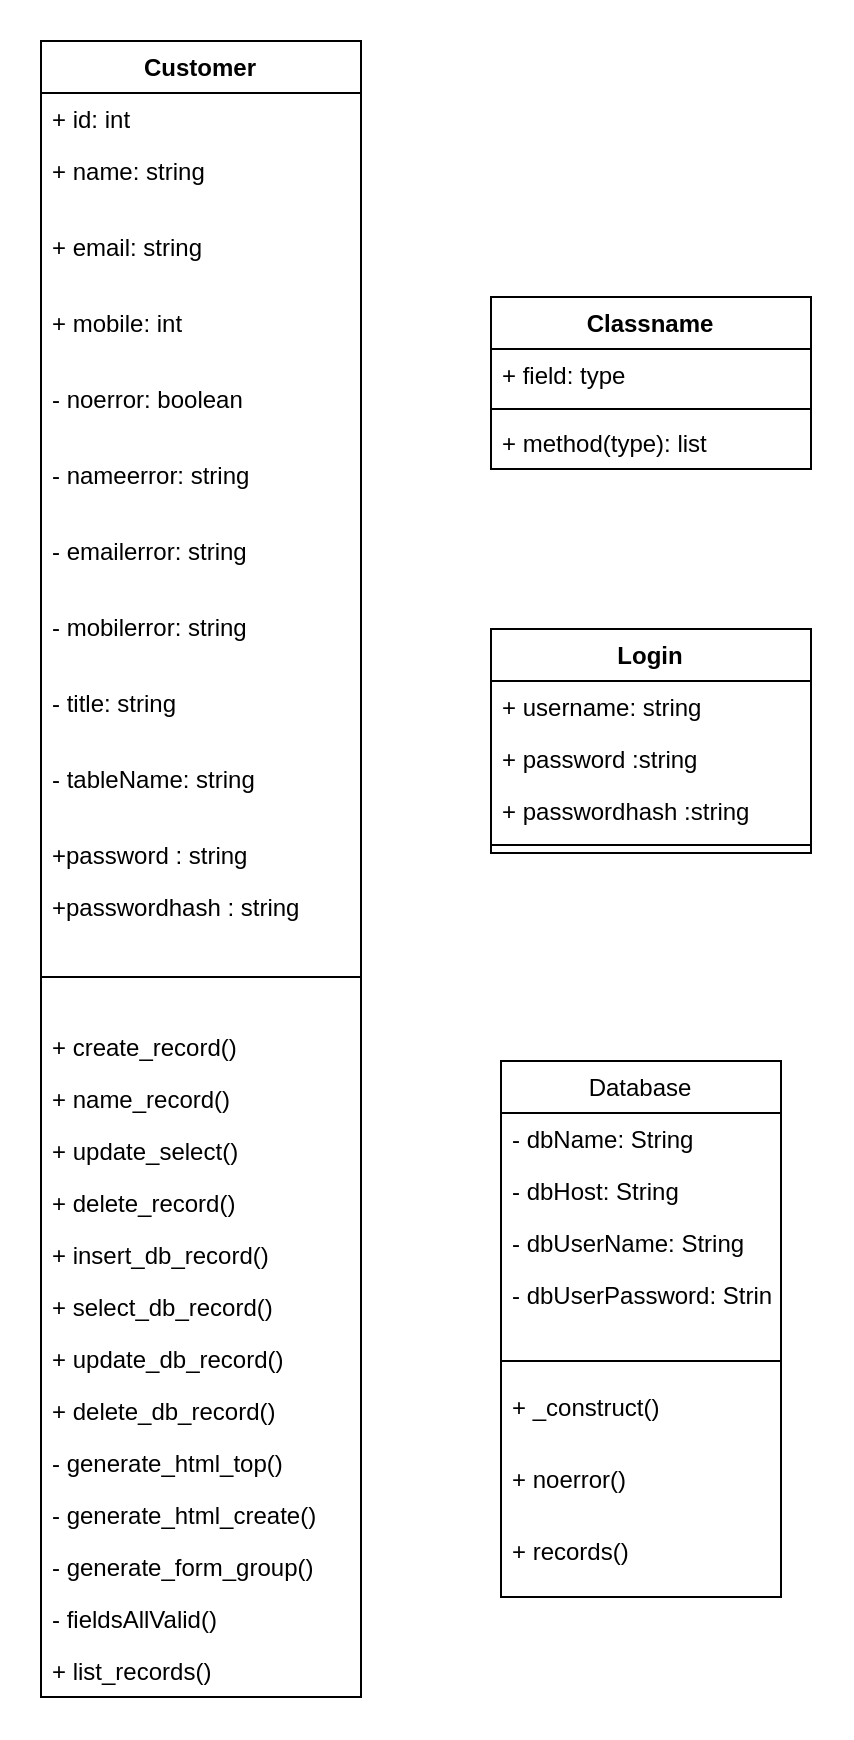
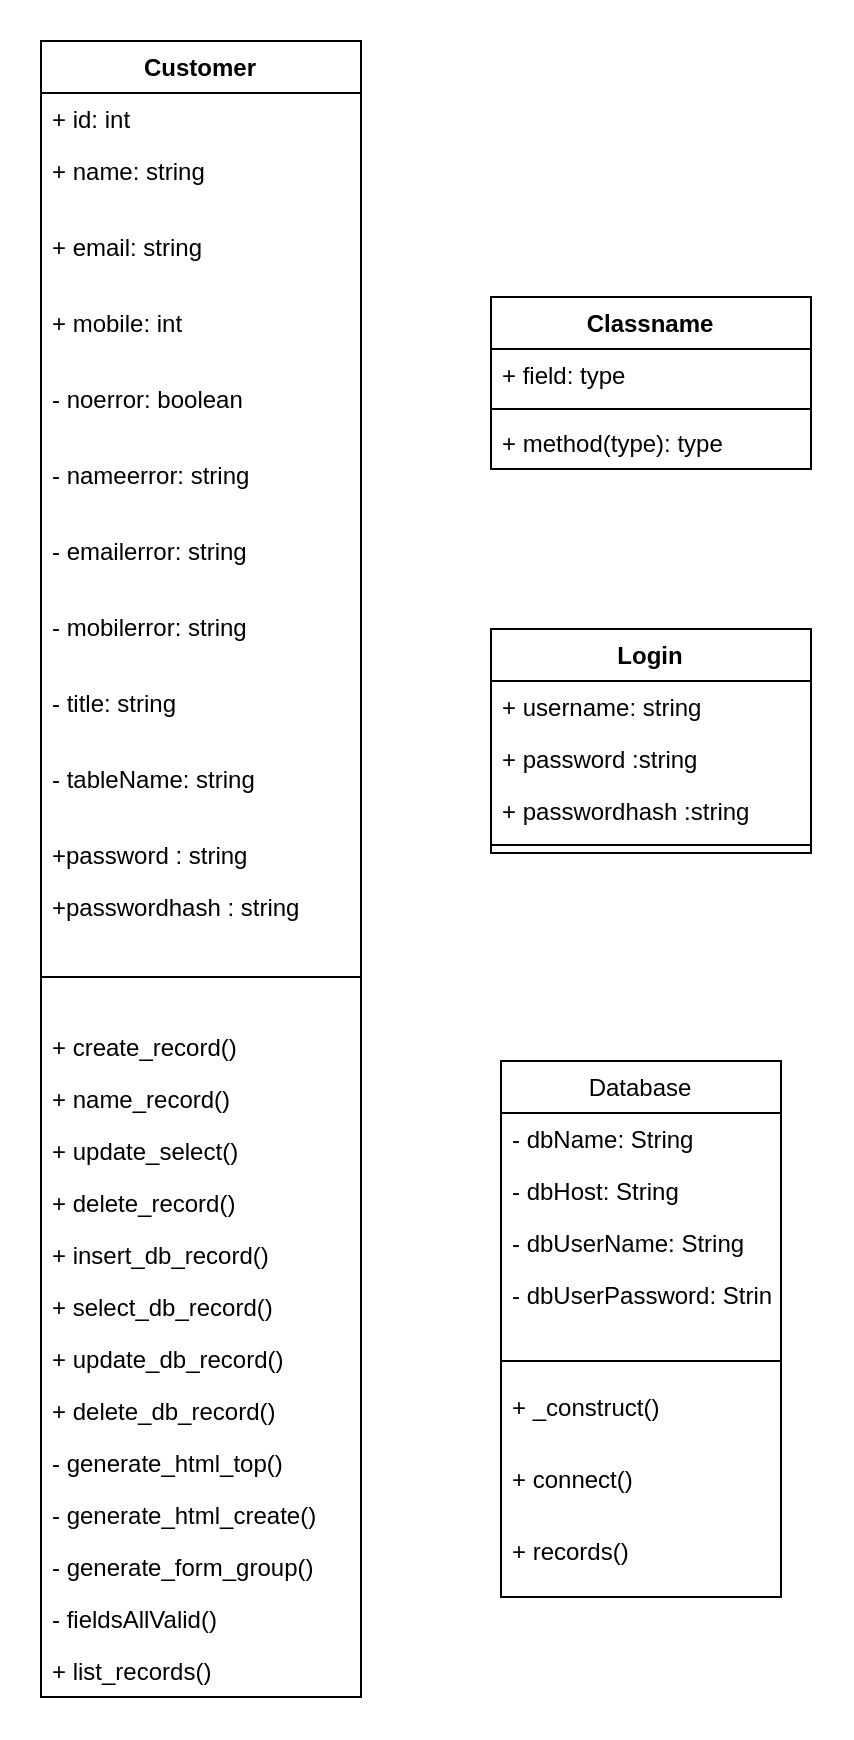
(621, 444) -> (627, 444)
(583, 1480) -> (583, 1480)
